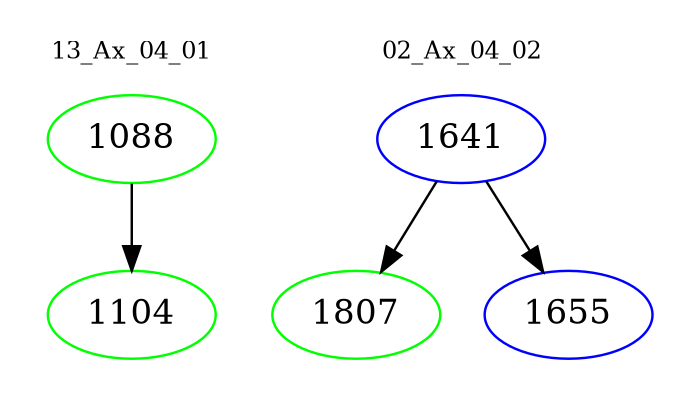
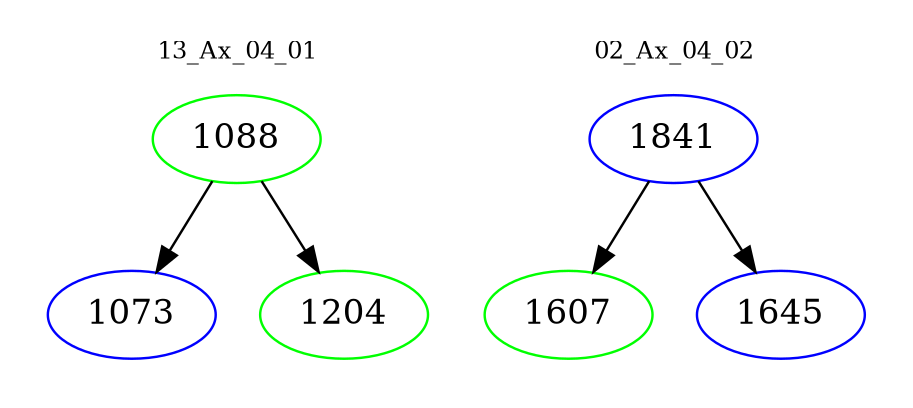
(461, 139) -> (674, 139)
none -> (132, 315)
(132, 315) -> (344, 315)
(356, 315) -> (569, 315)
(569, 315) -> (781, 315)
